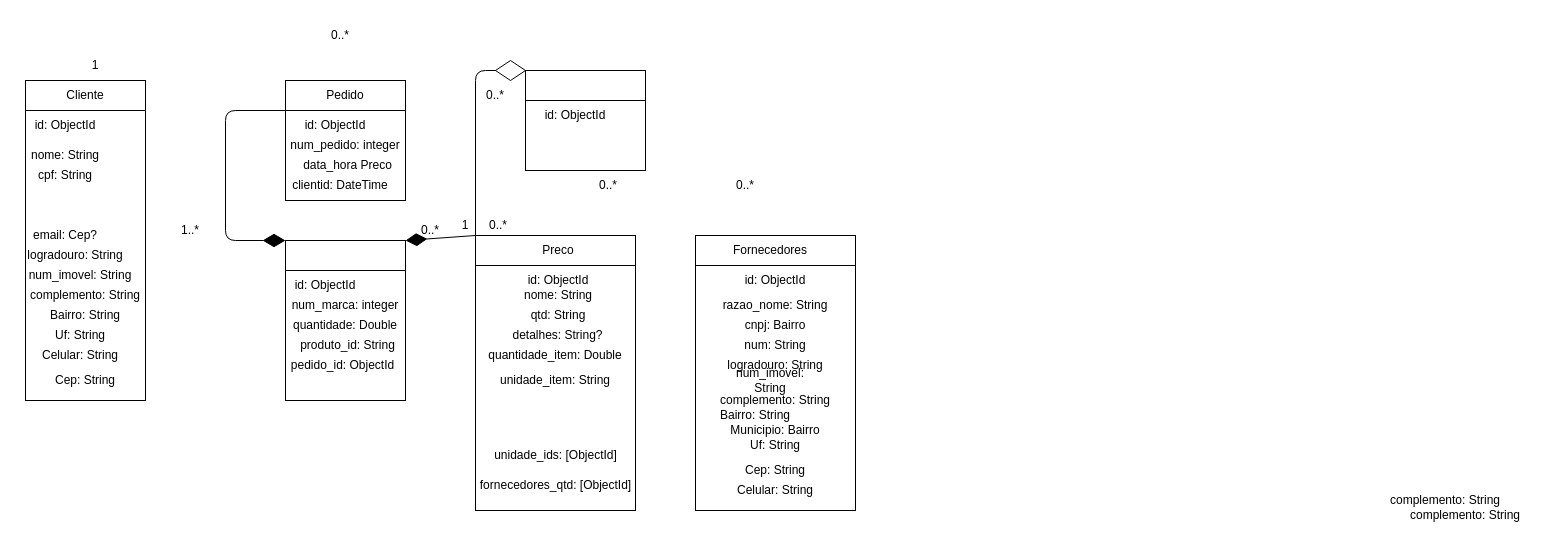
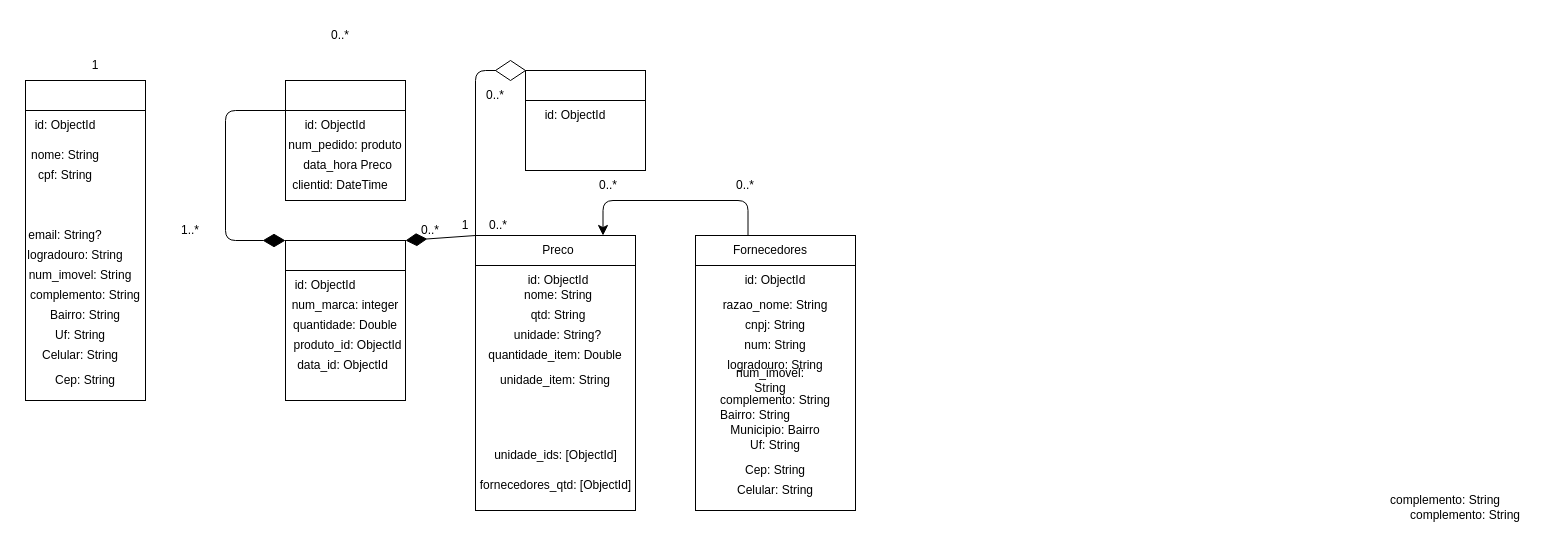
(86, 96) -> none
(346, 96) -> none
(346, 146) -> (346, 146)
none -> (680, 201)
(66, 236) -> (66, 236)
(776, 326) -> (776, 326)
(558, 336) -> (558, 336)
(348, 346) -> (348, 346)
(343, 366) -> (343, 366)
